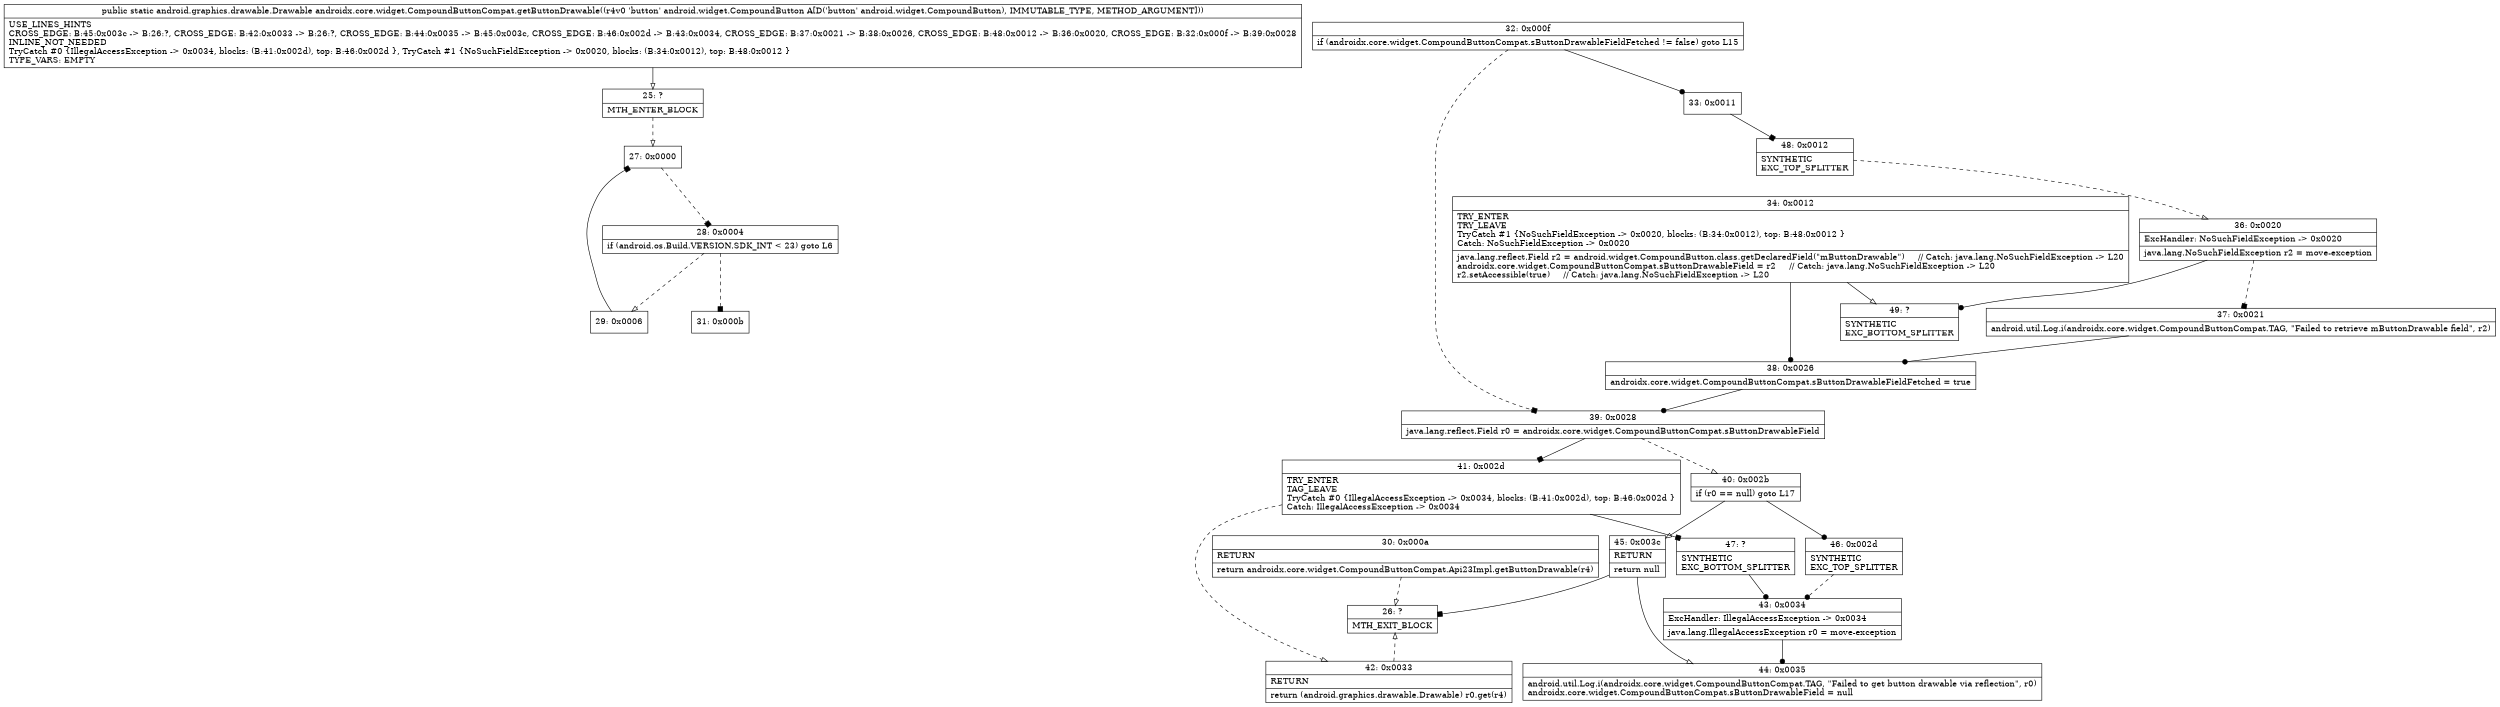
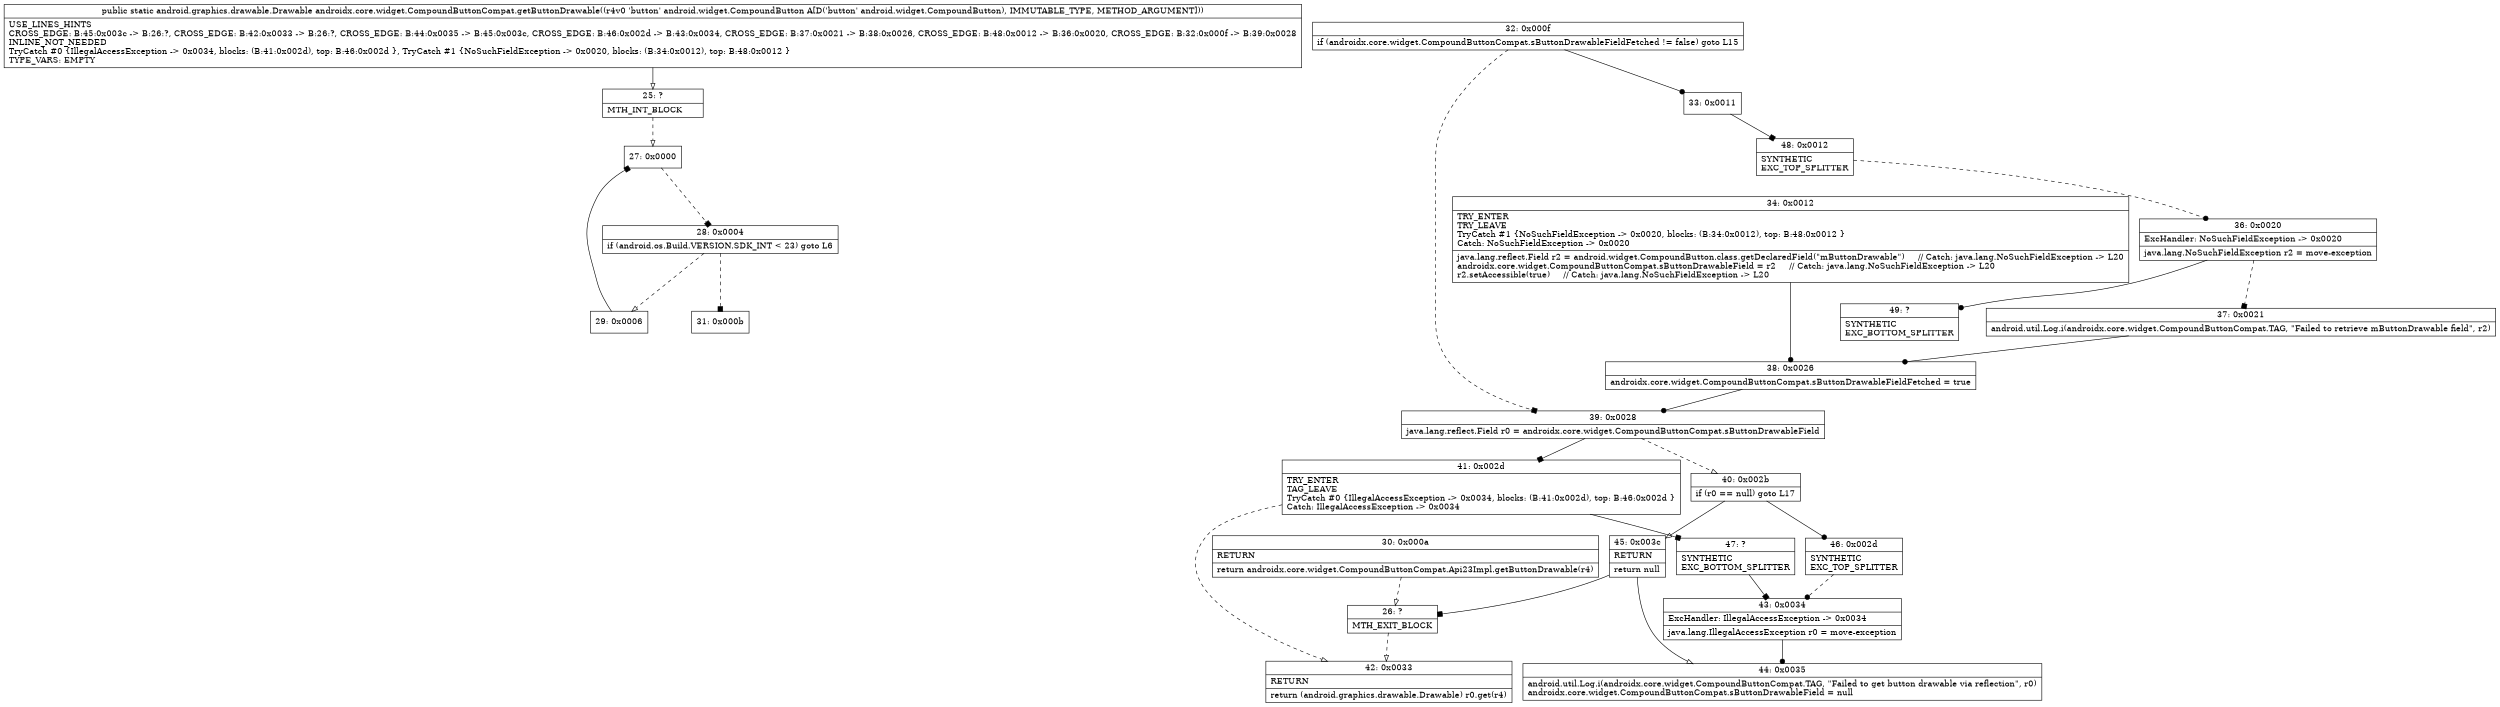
(653, 110) -> (645, 110)
(2030, 178) -> (2030, 178)
(1859, 291) -> none
(1756, 584) -> (1756, 584)
(1395, 650) -> (1387, 644)
